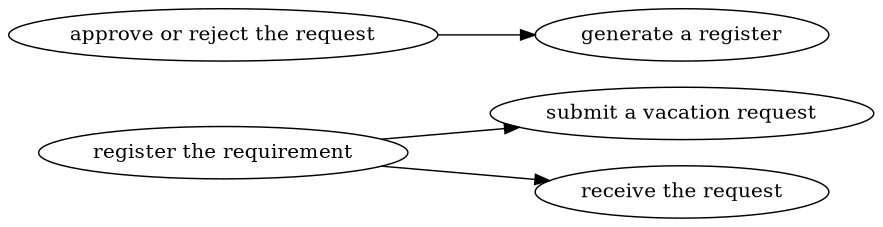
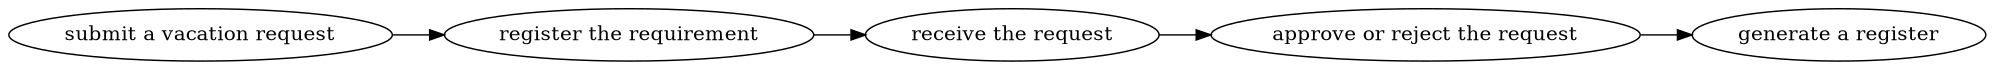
none -> (1178, 35)
(443, 134) -> (411, 35)
